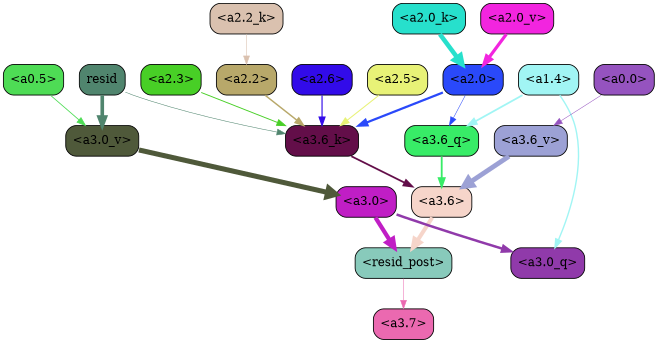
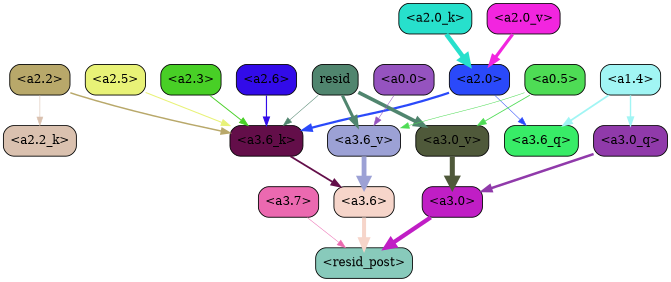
(247, 45) -> (40, 106)
none -> (348, 107)
none -> (467, 110)
(442, 167) -> none
(449, 232) -> (542, 171)
(404, 289) -> (323, 230)
